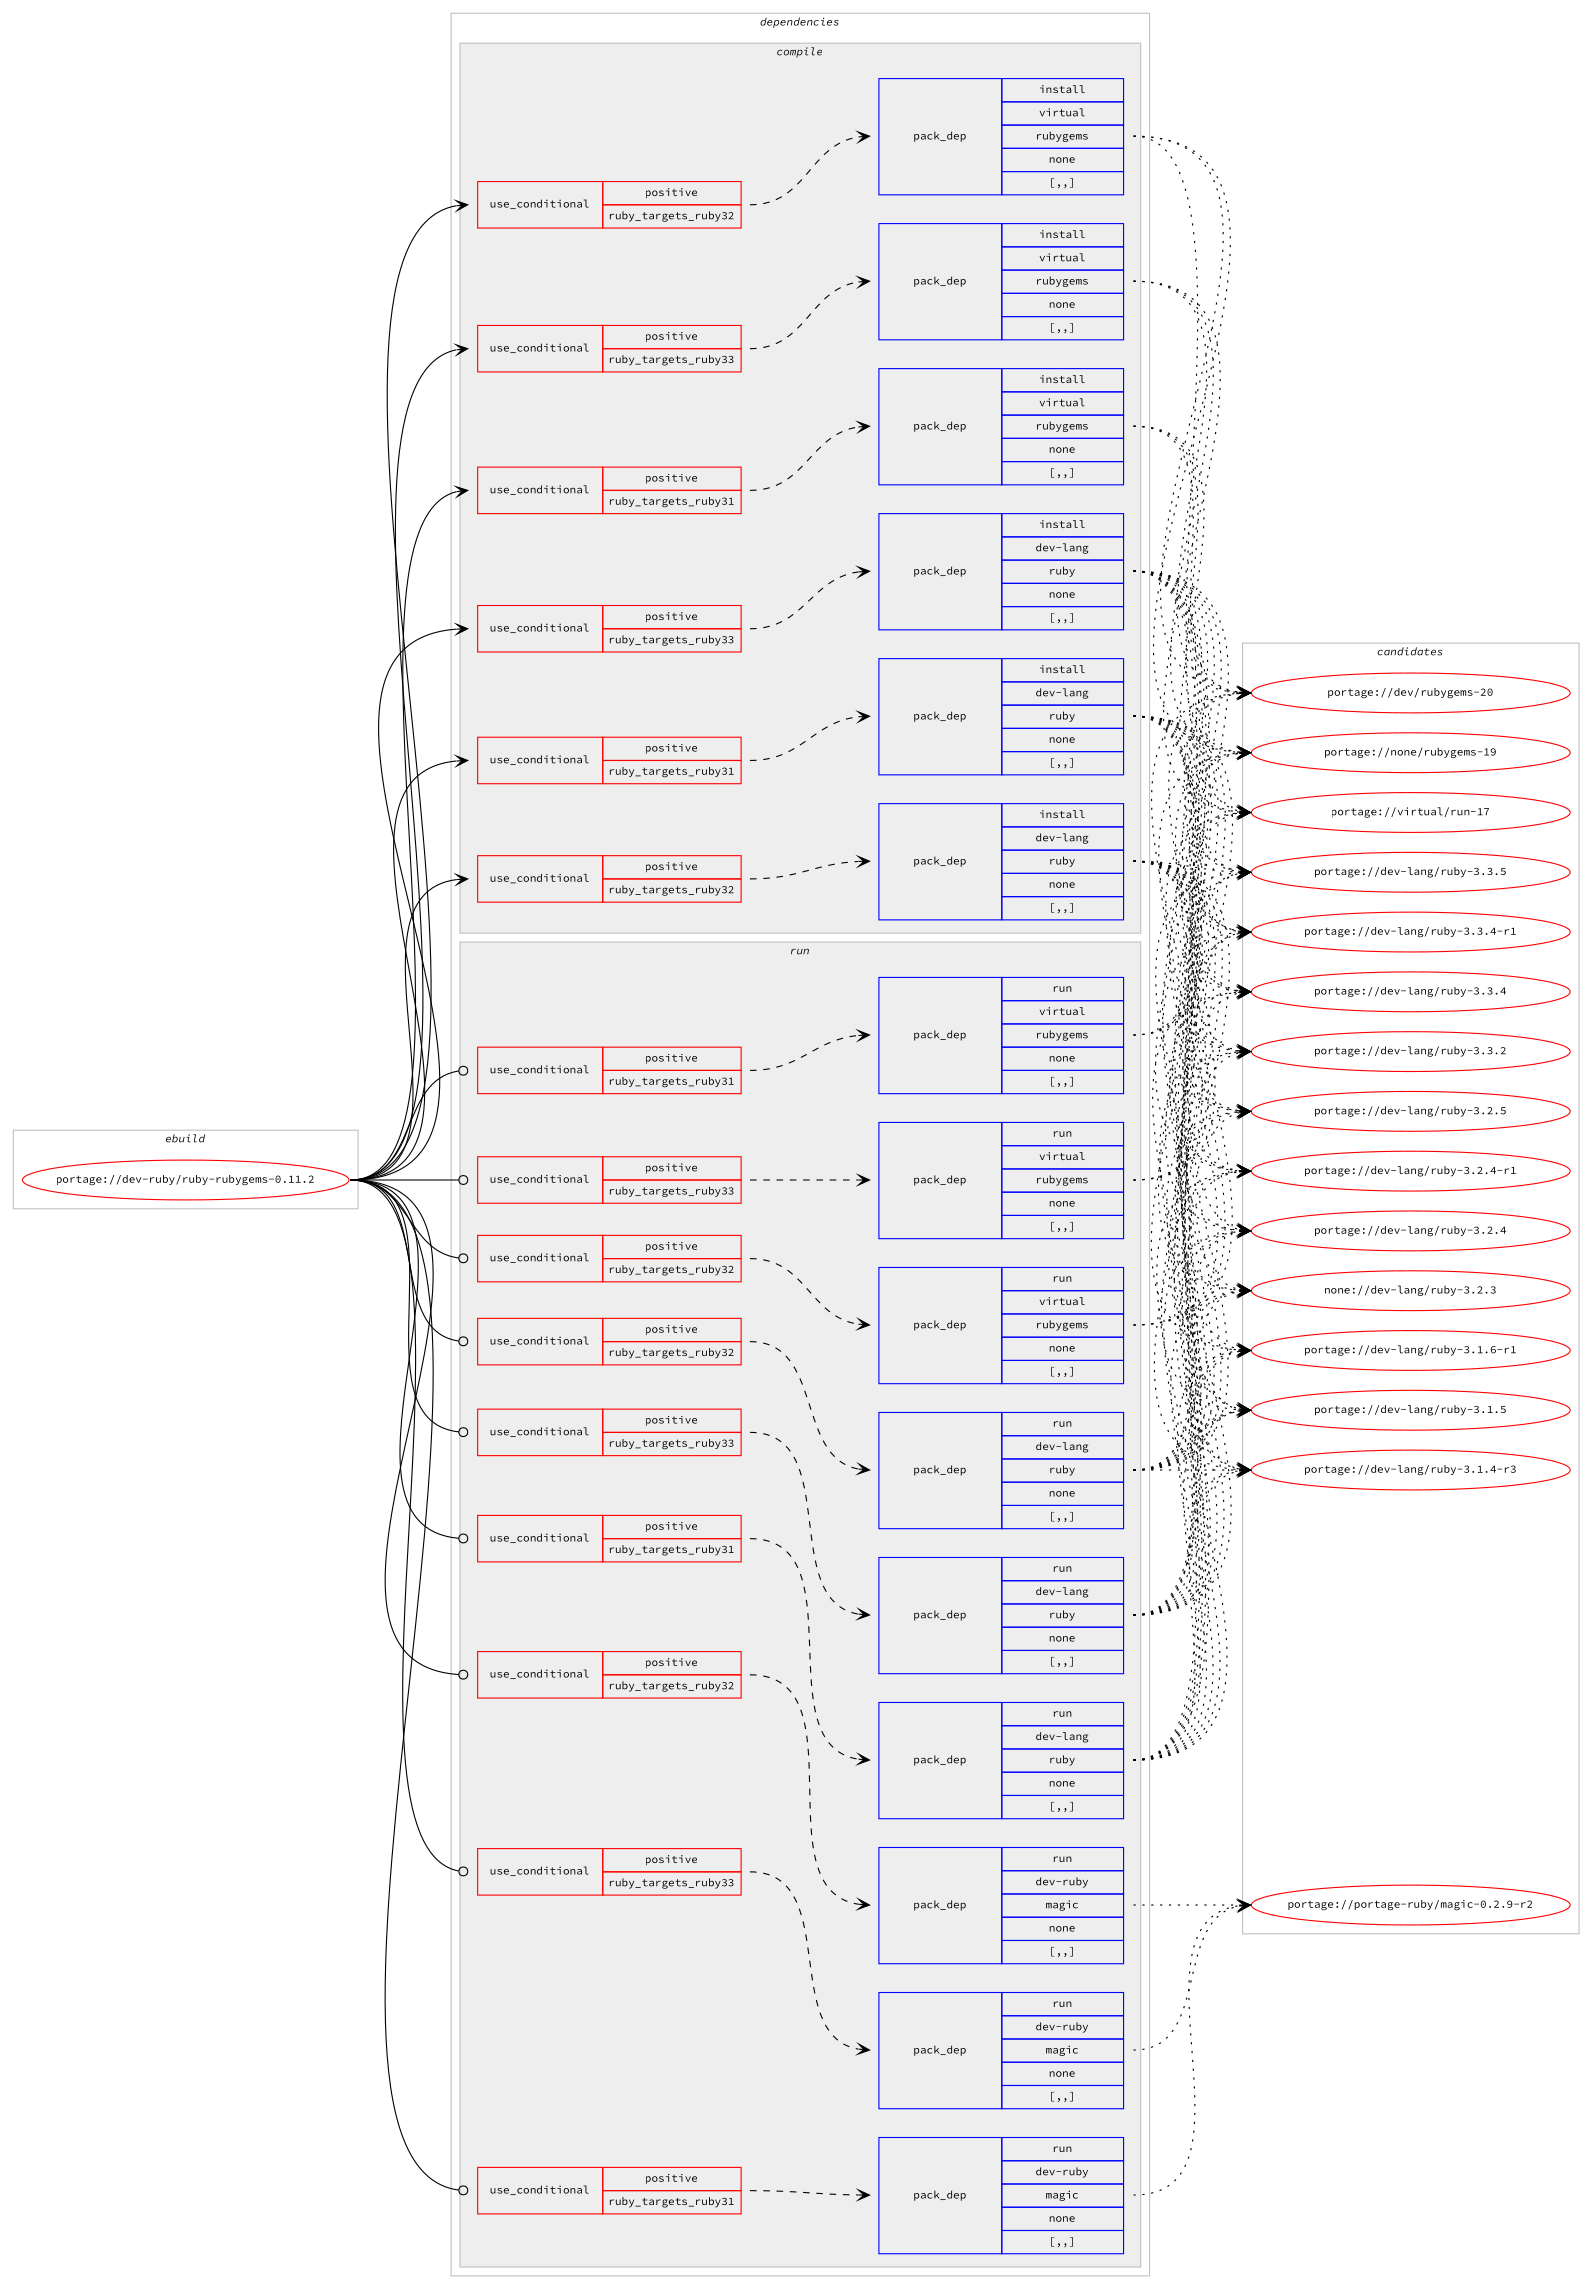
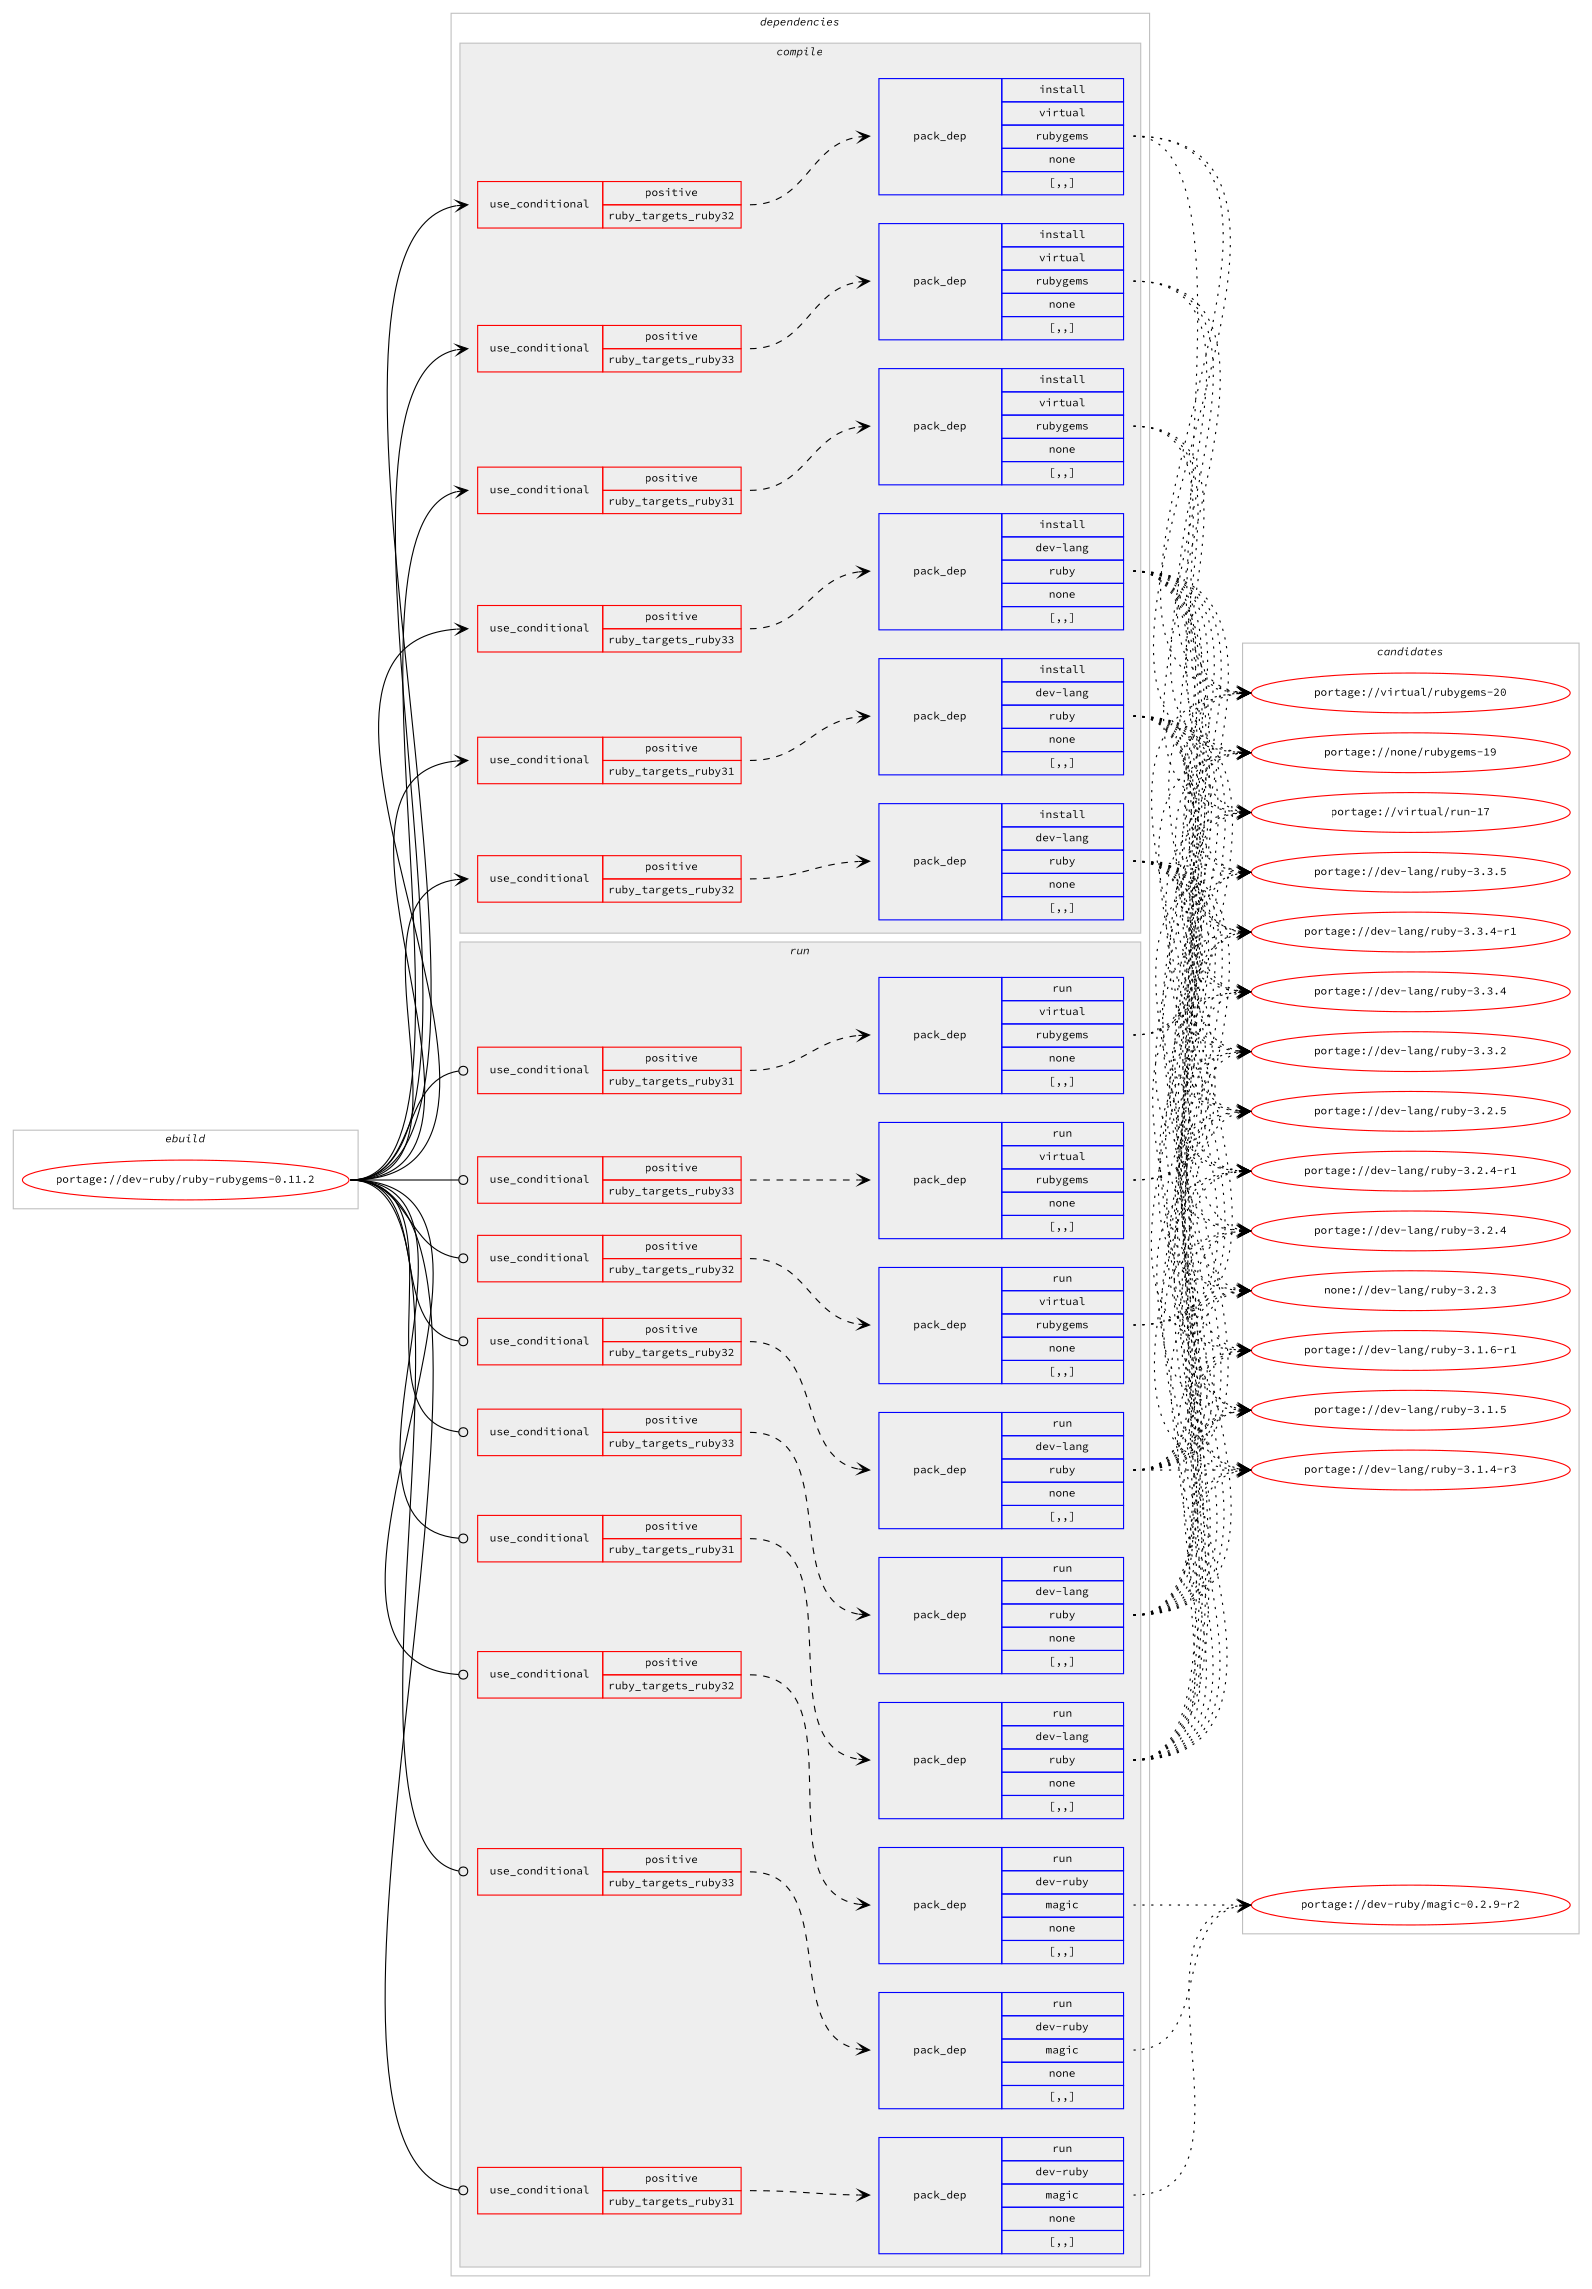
(1411, 693) -> (1411, 693)
(1411, 1905) -> (1411, 1905)
